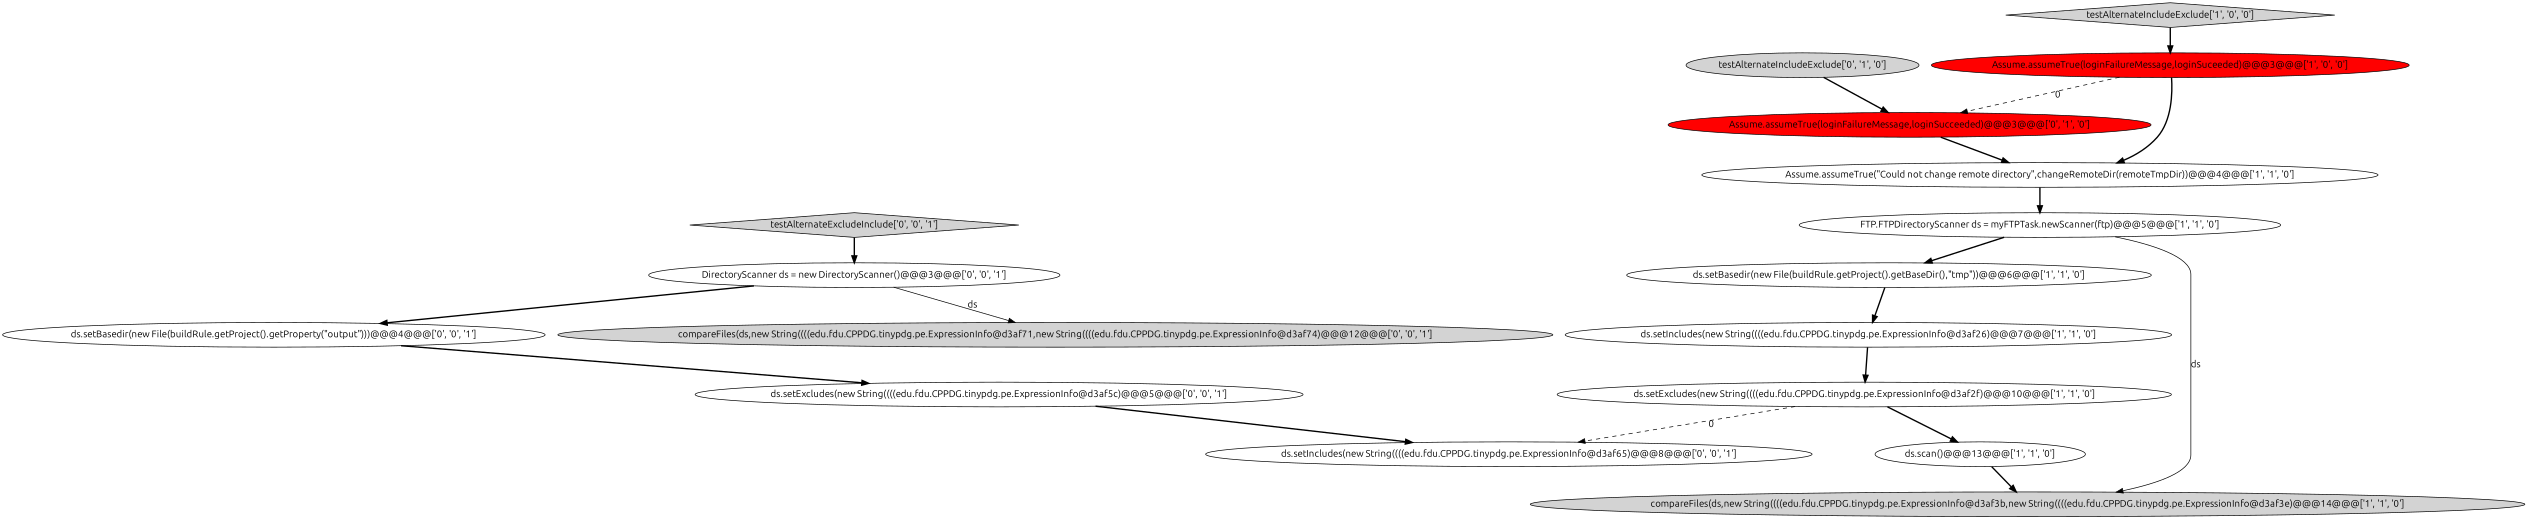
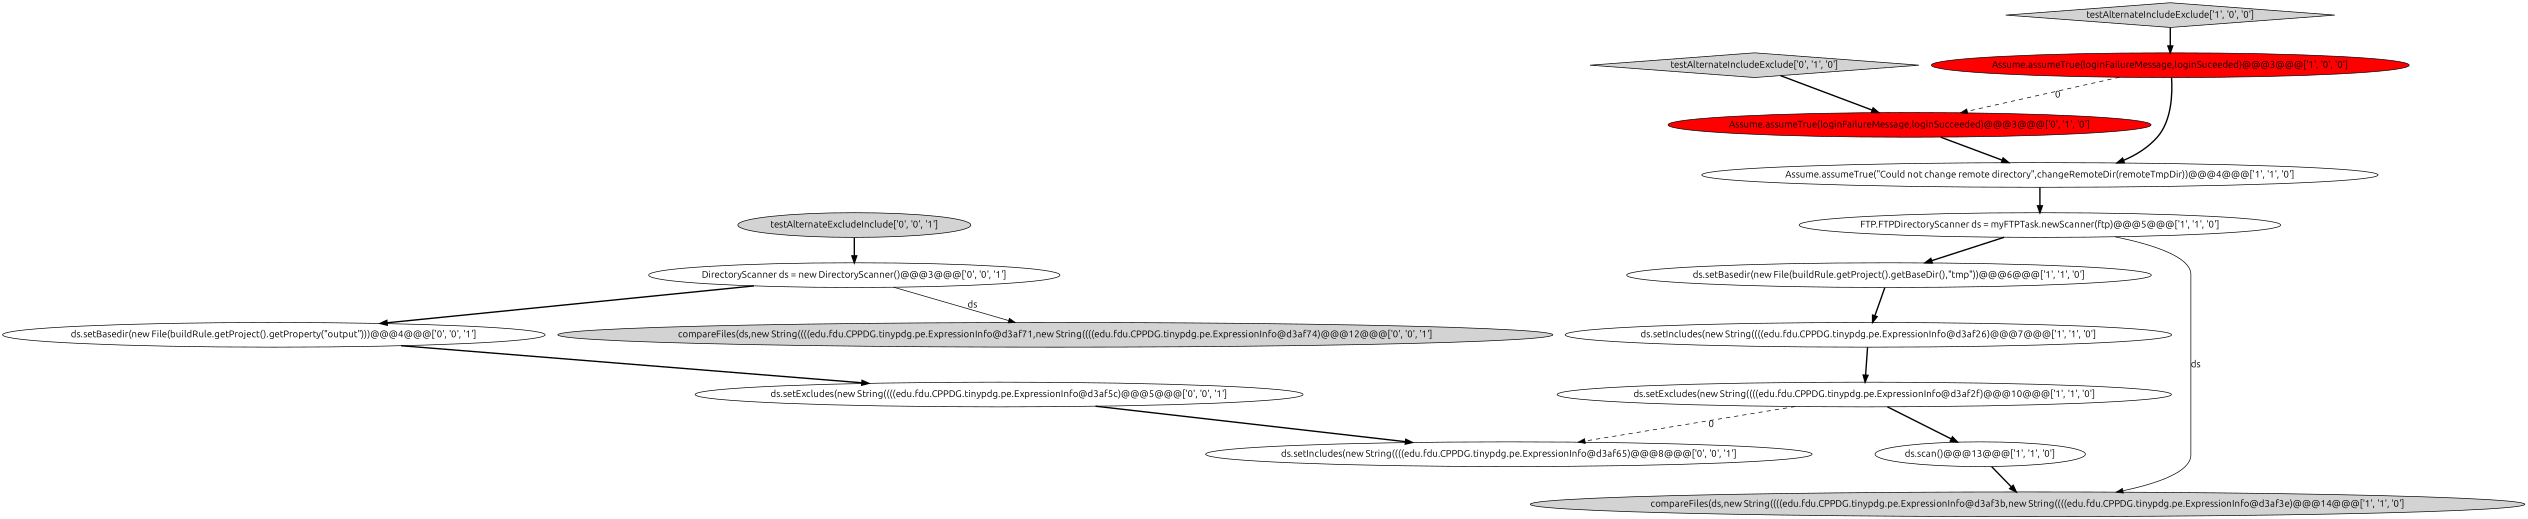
(1803, 65) -> (1755, 65)
(854, 225) -> (854, 225)
